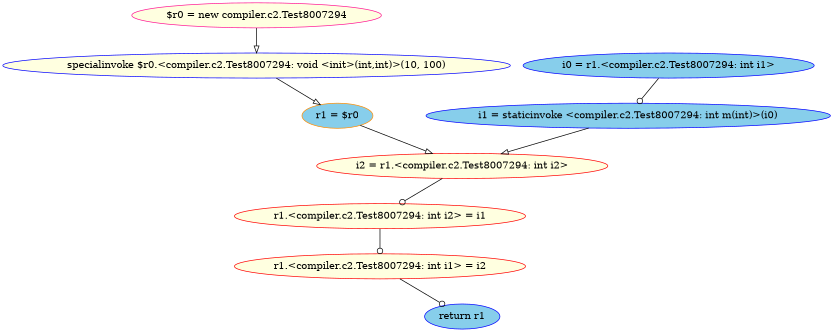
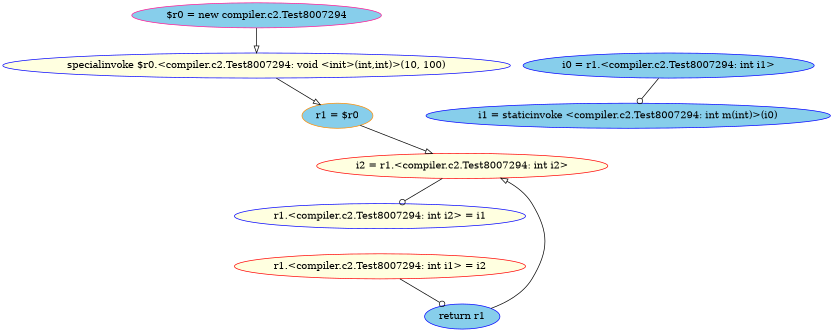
(257, 15) -> (257, 15)
(548, 140) -> (544, 250)
(380, 216) -> (380, 216)
(380, 239) -> none
